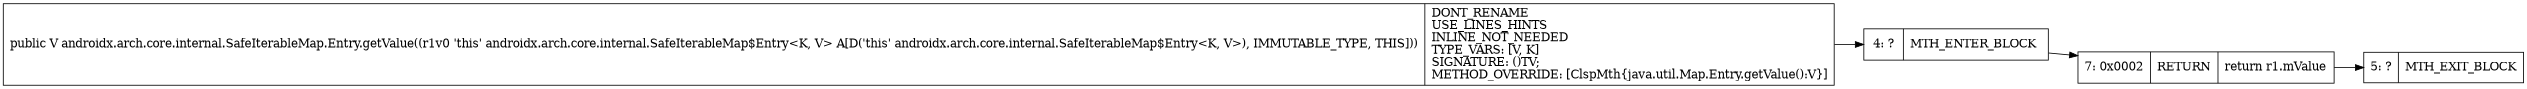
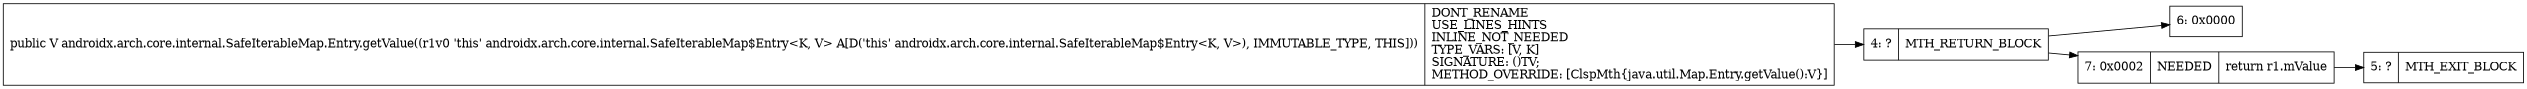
none -> (2206, 21)
(1973, 44) -> (1973, 44)
(2184, 67) -> (2185, 67)
